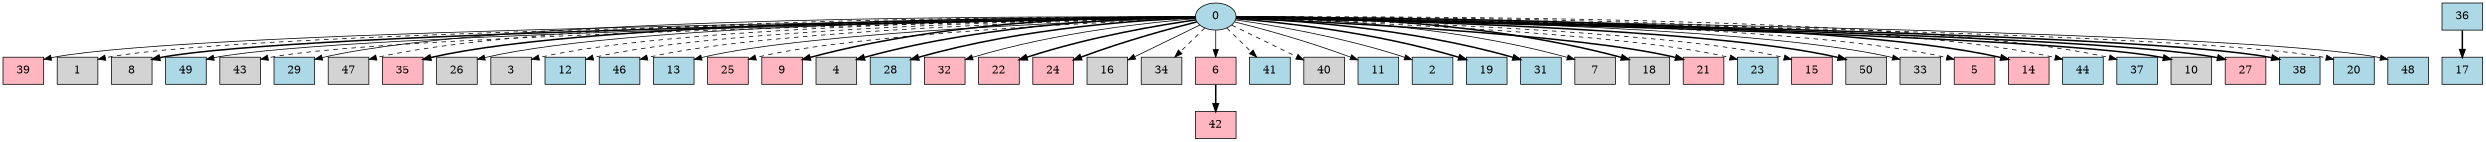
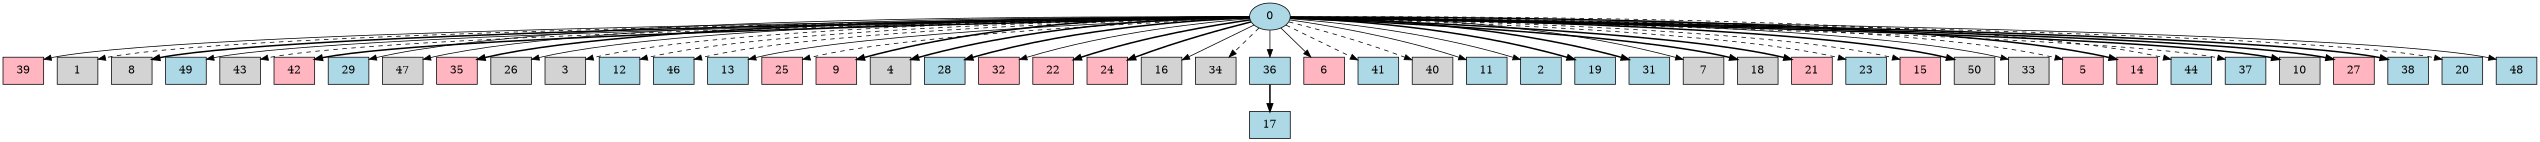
(785, 23) -> (839, 23)
none -> (1270, 40)
(1216, 94) -> (786, 30)
